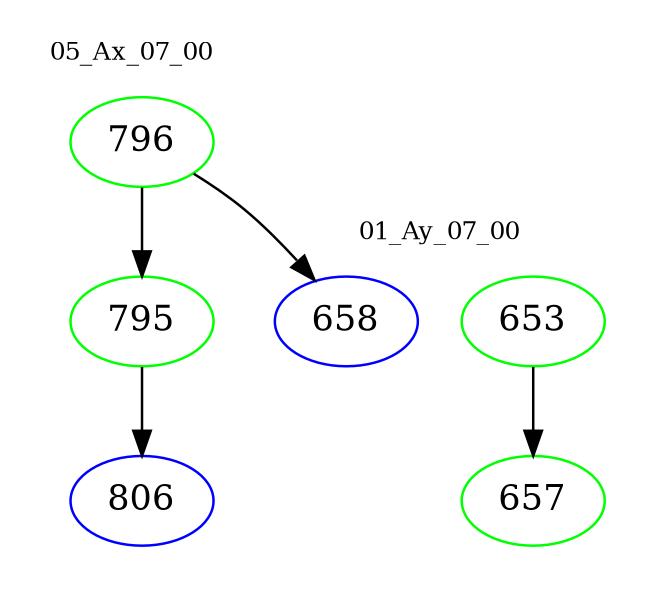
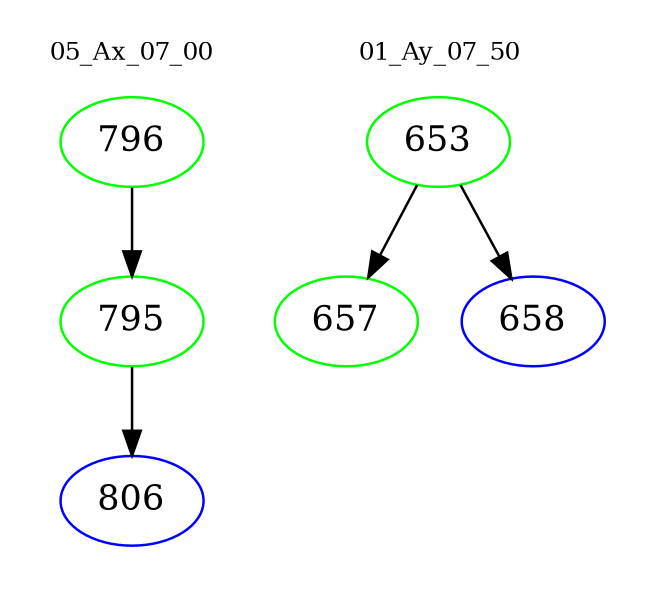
(440, 233) -> (440, 54)
(271, 234) -> (480, 221)
